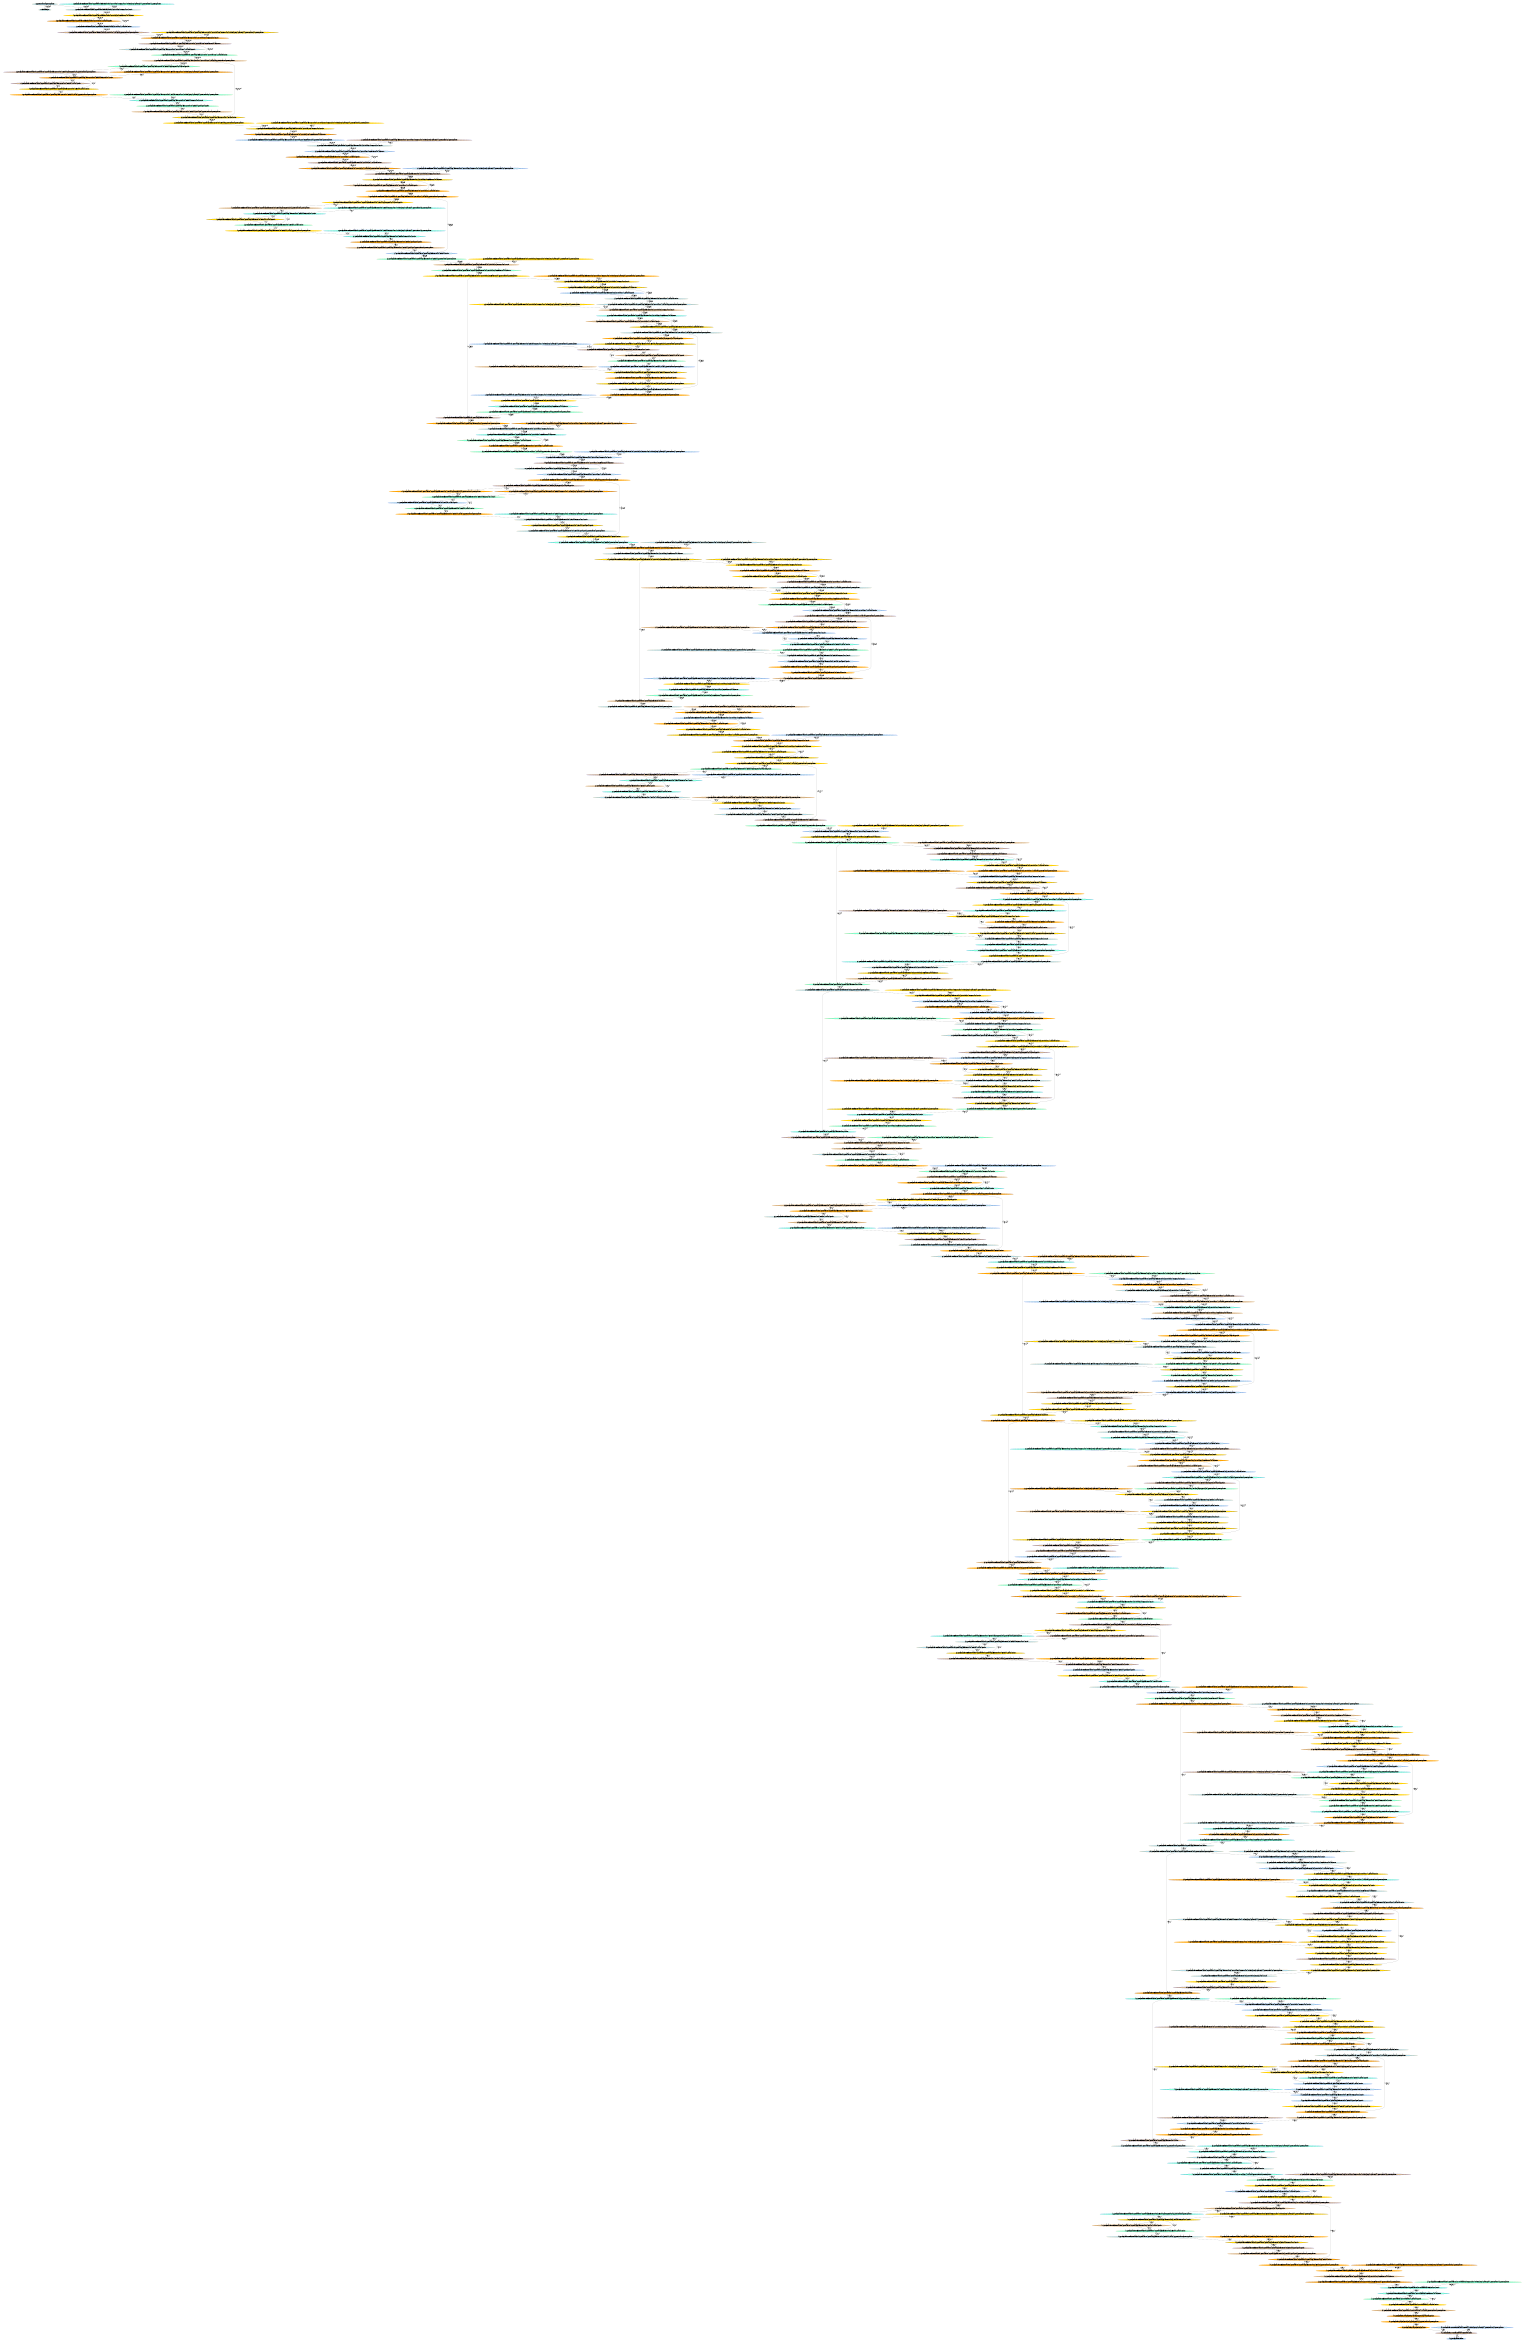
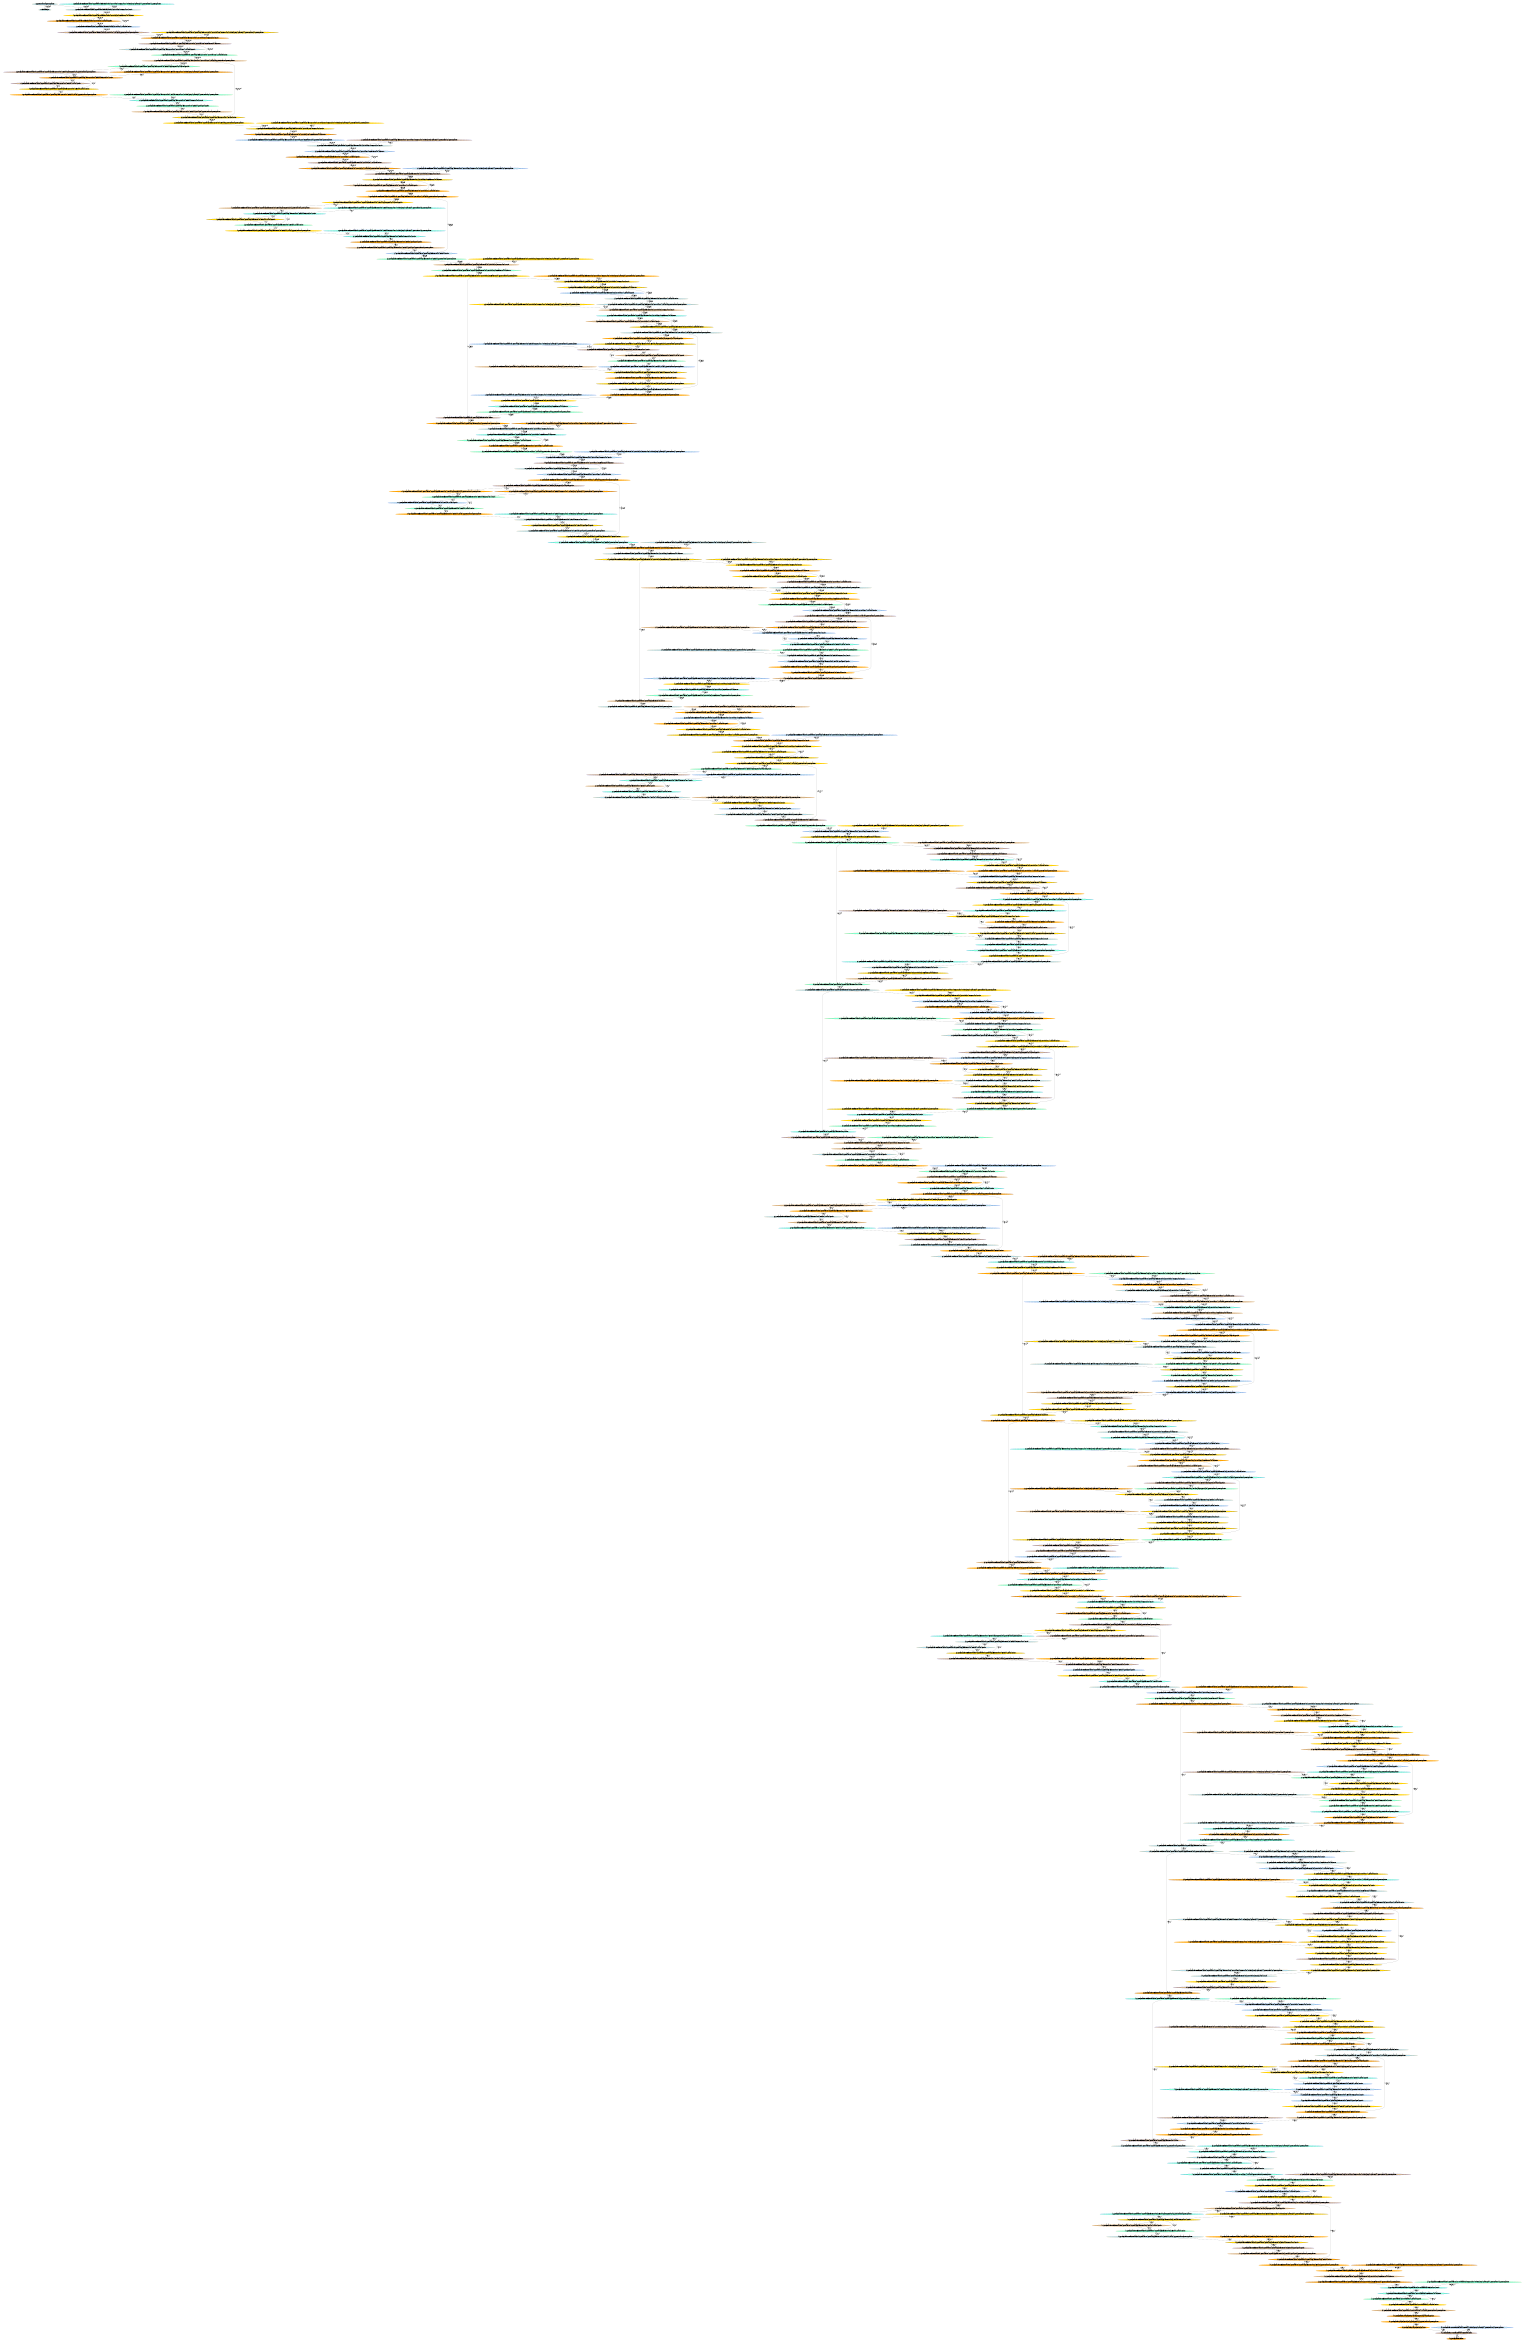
(1456, 2339) -> (1456, 2339)
